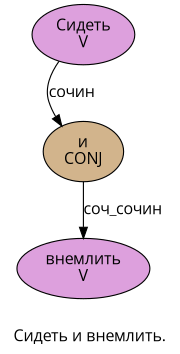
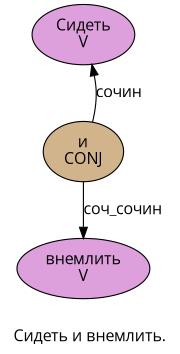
(48, 89) -> (96, 99)
